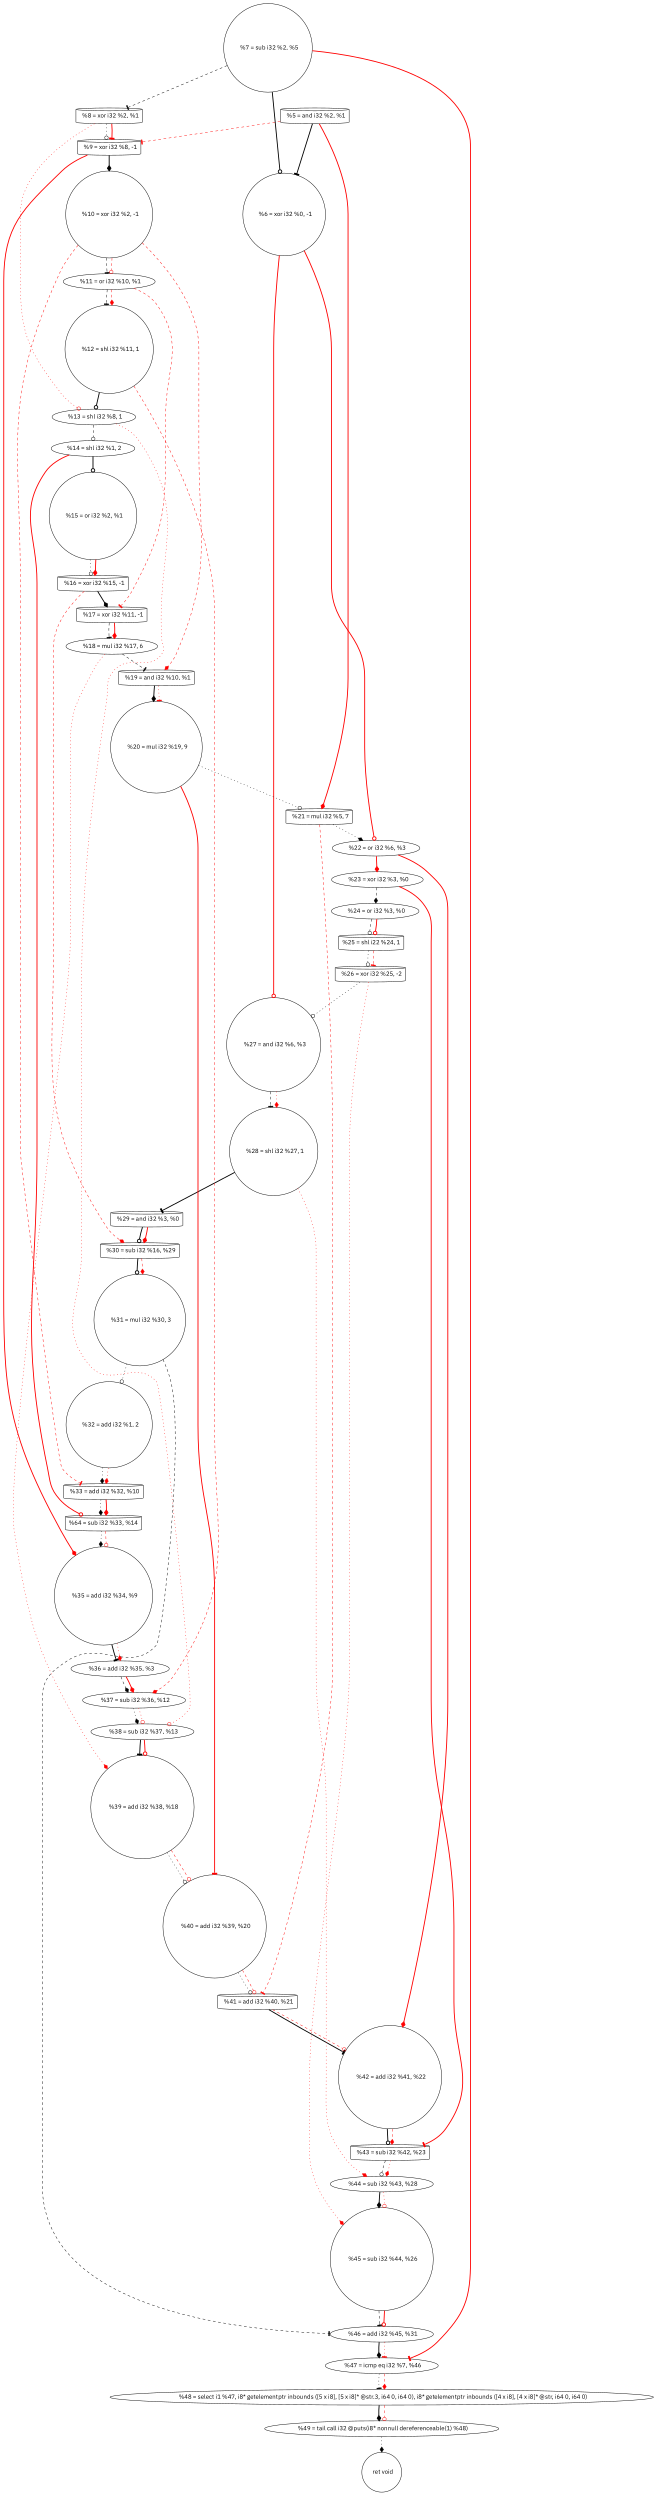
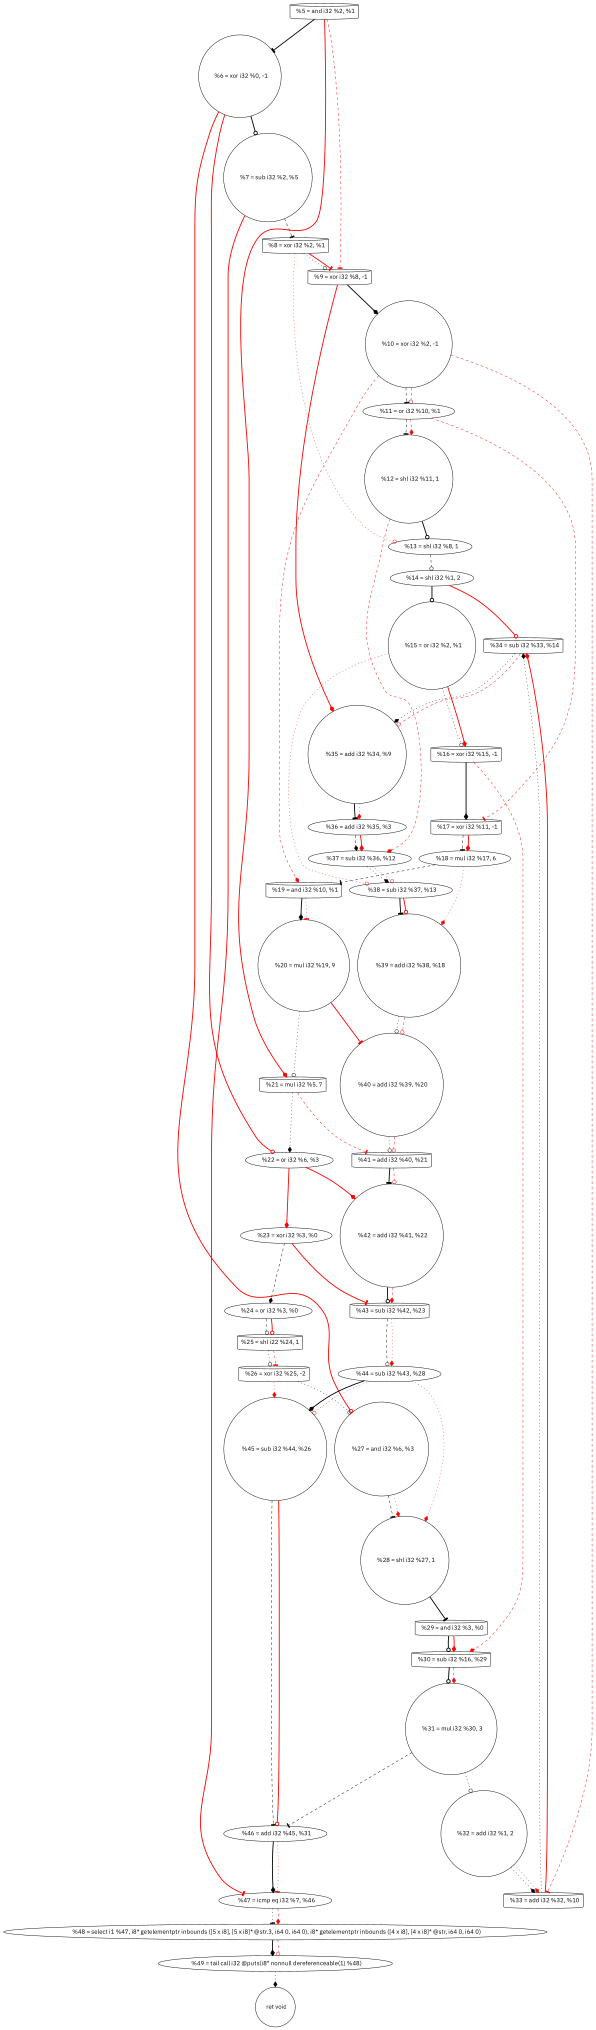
(276, 131) -> (253, 124)
(81, 1080) -> (290, 767)
(103, 1523) -> (523, 646)
(316, 1686) -> (444, 1444)
